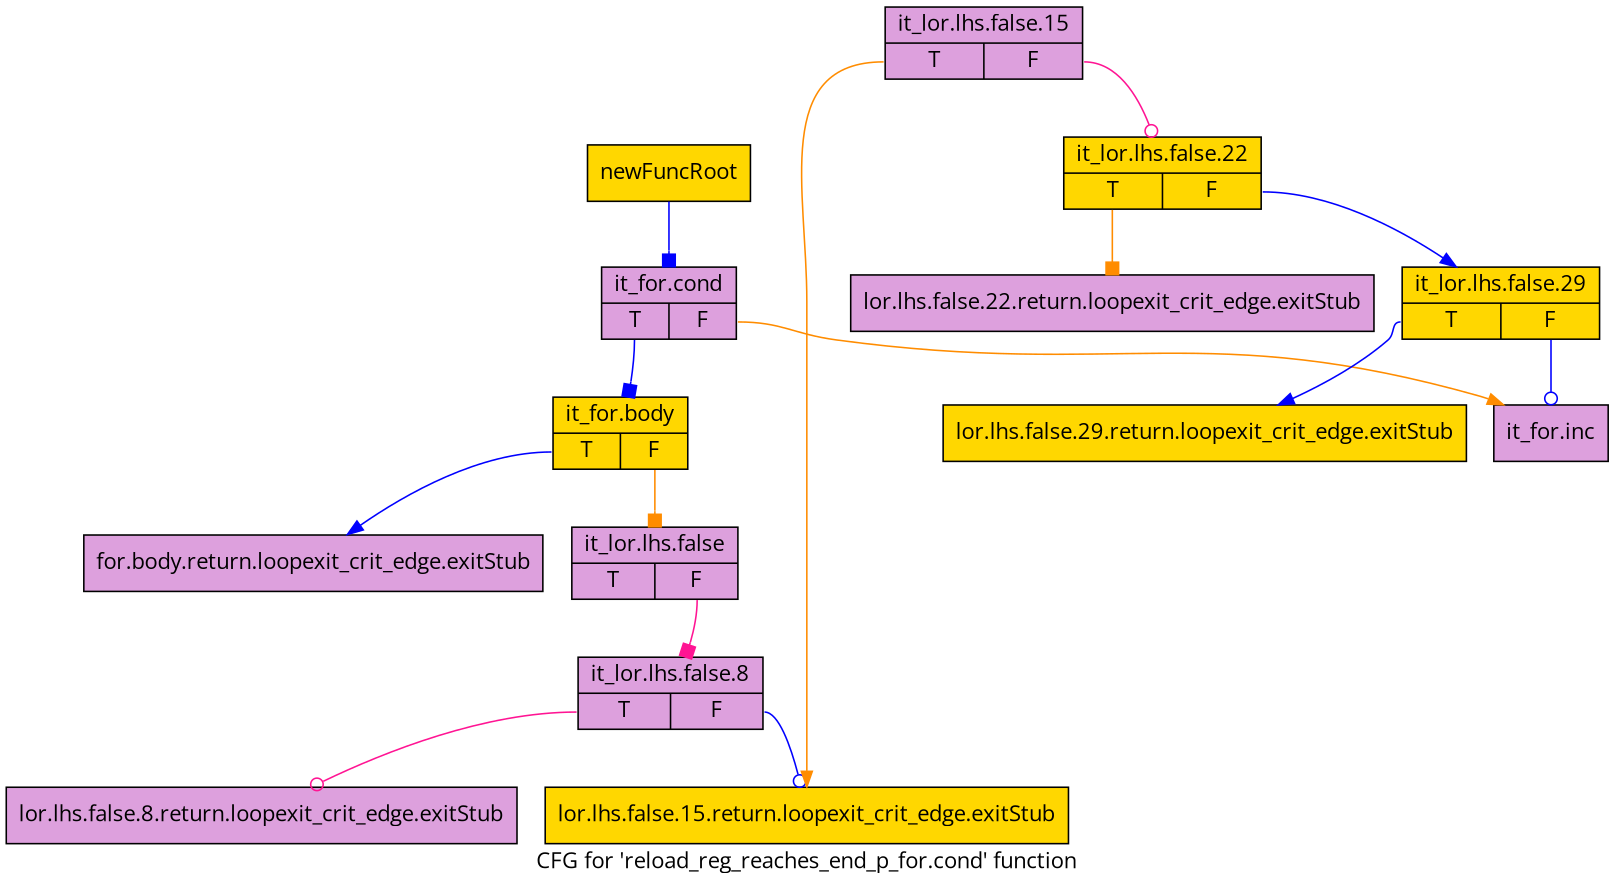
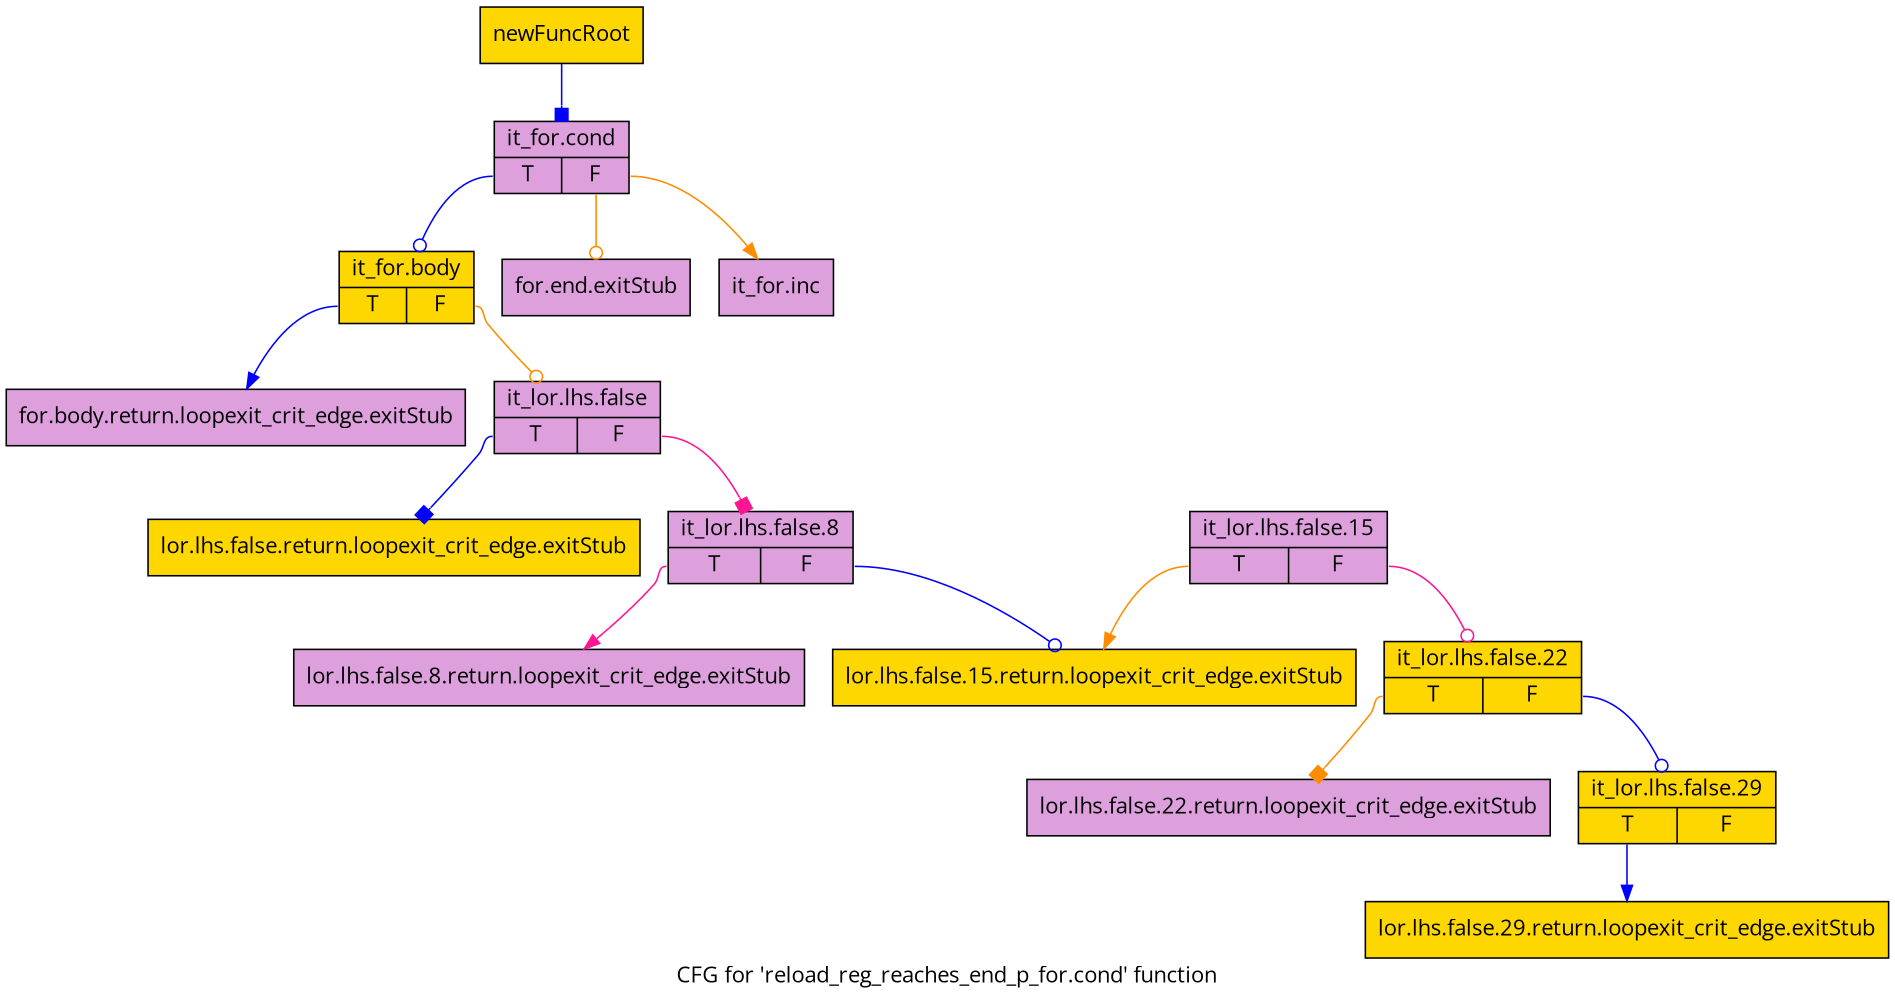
(1357, 212) -> (1629, 717)
none -> (596, 287)
(633, 361) -> (449, 198)
(1551, 366) -> none
(655, 490) -> (502, 340)
none -> (394, 548)
(446, 733) -> (635, 604)
